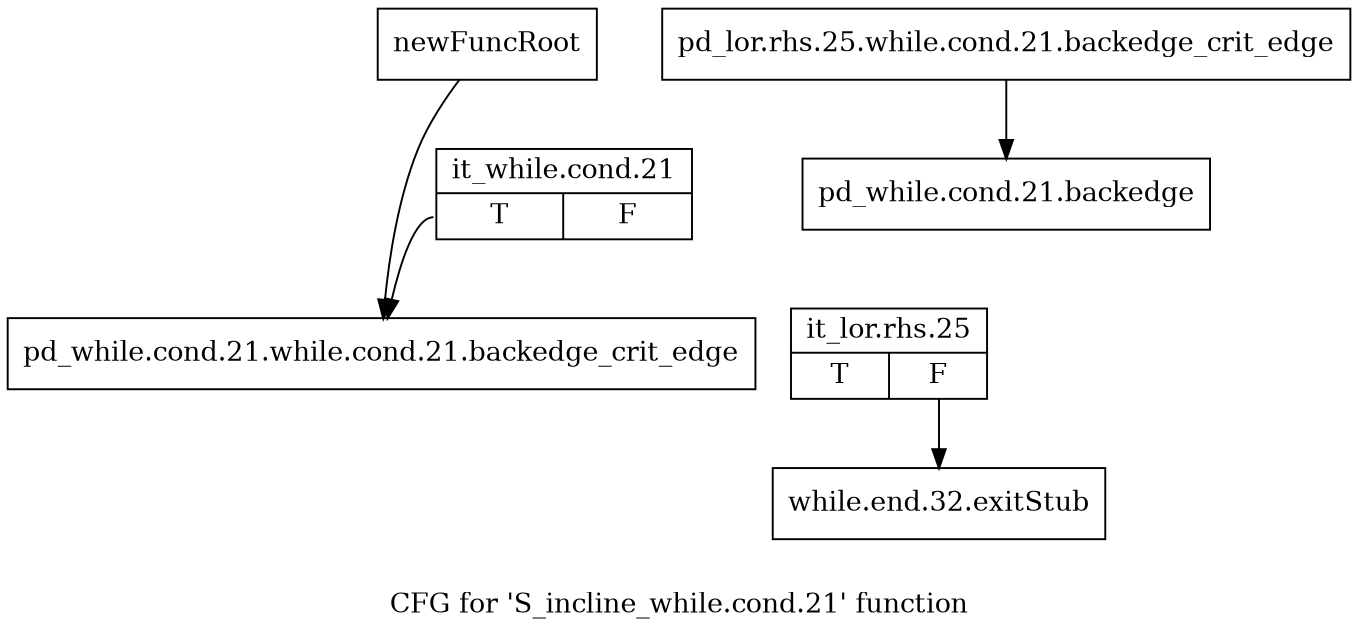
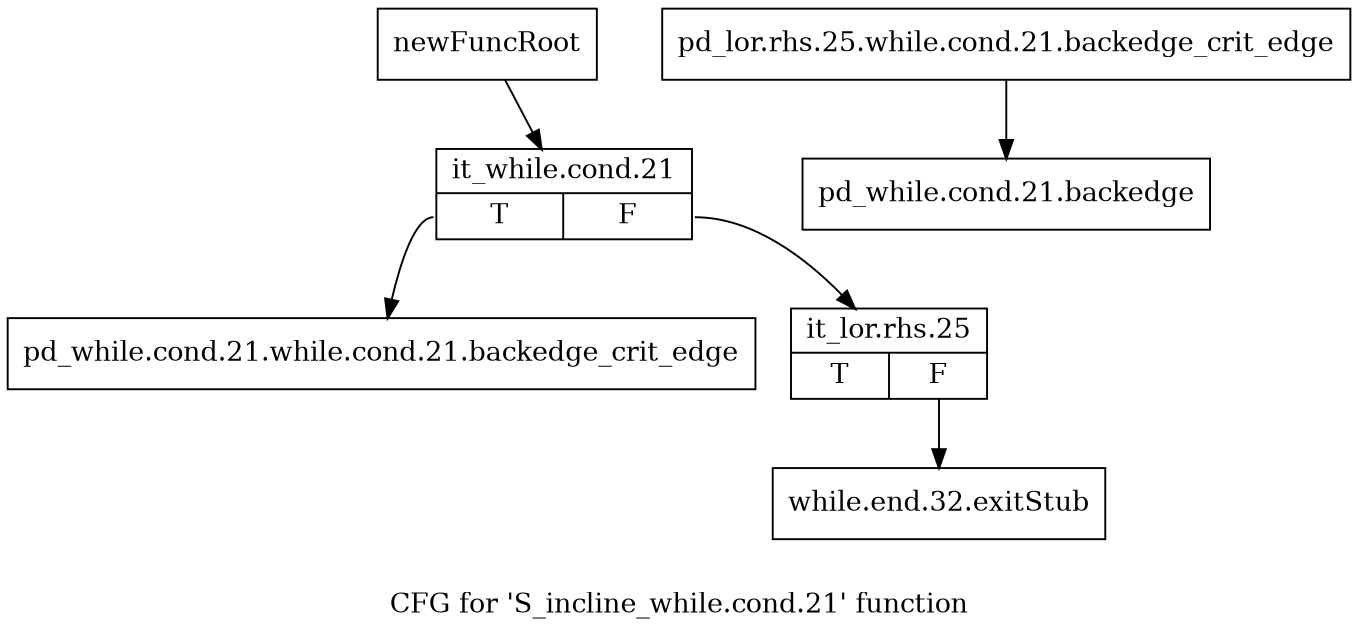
(406, 184) -> (519, 106)
none -> (776, 242)
